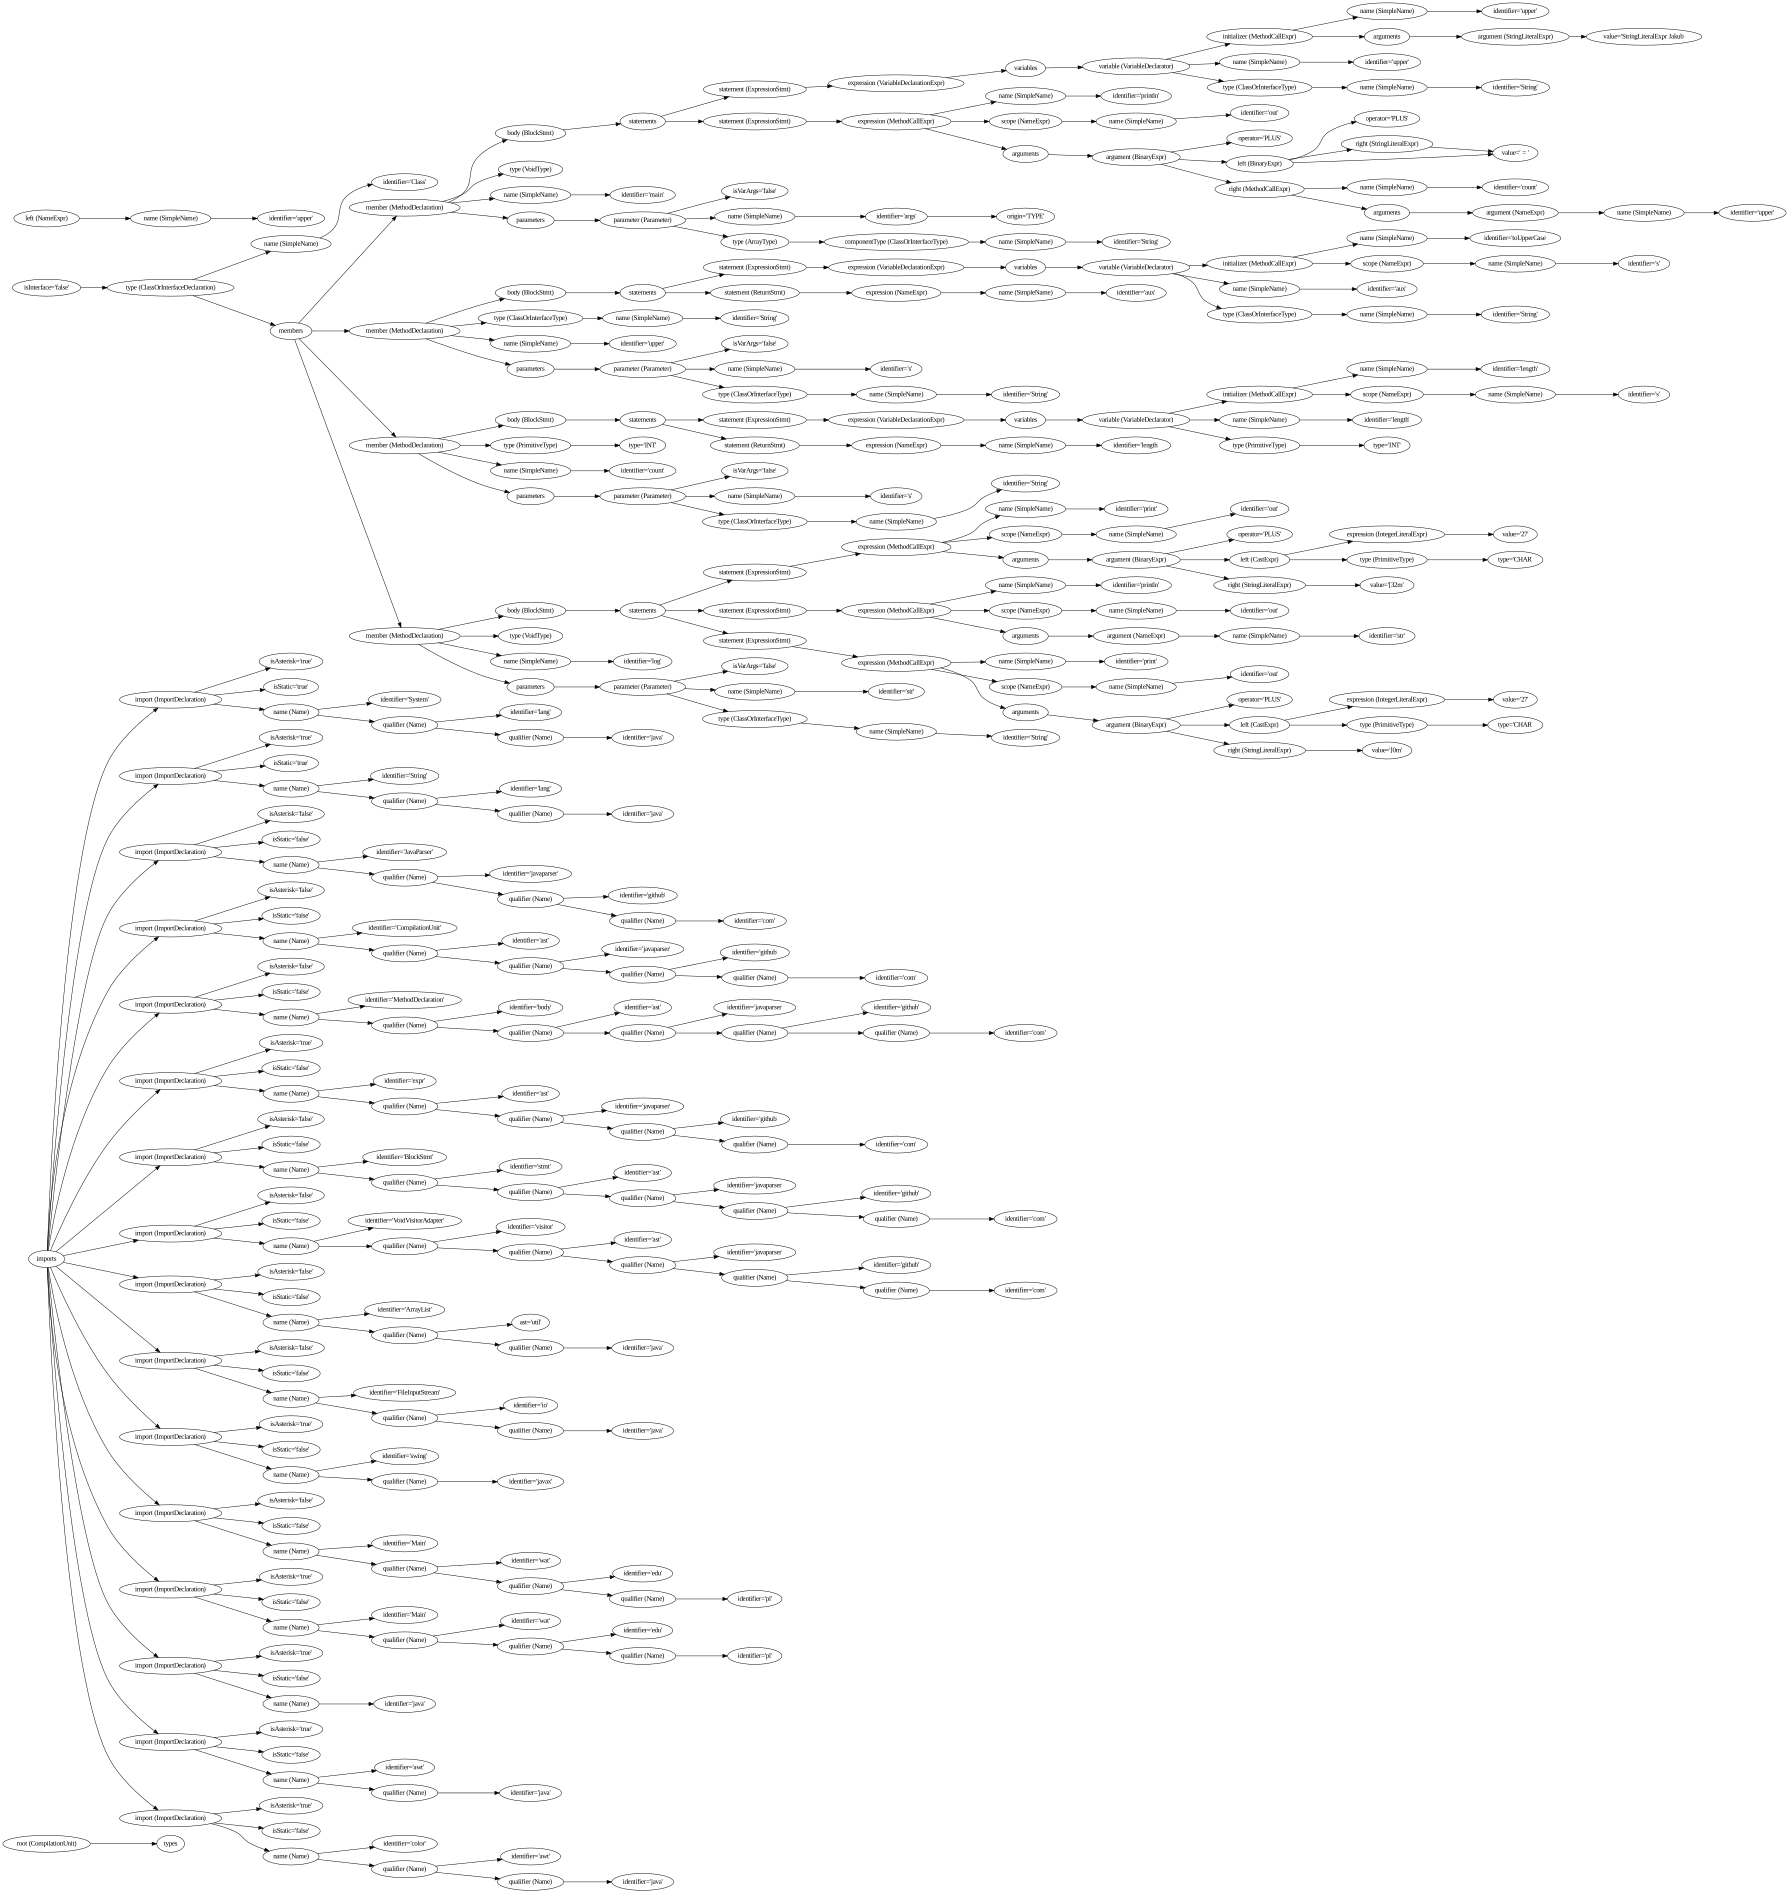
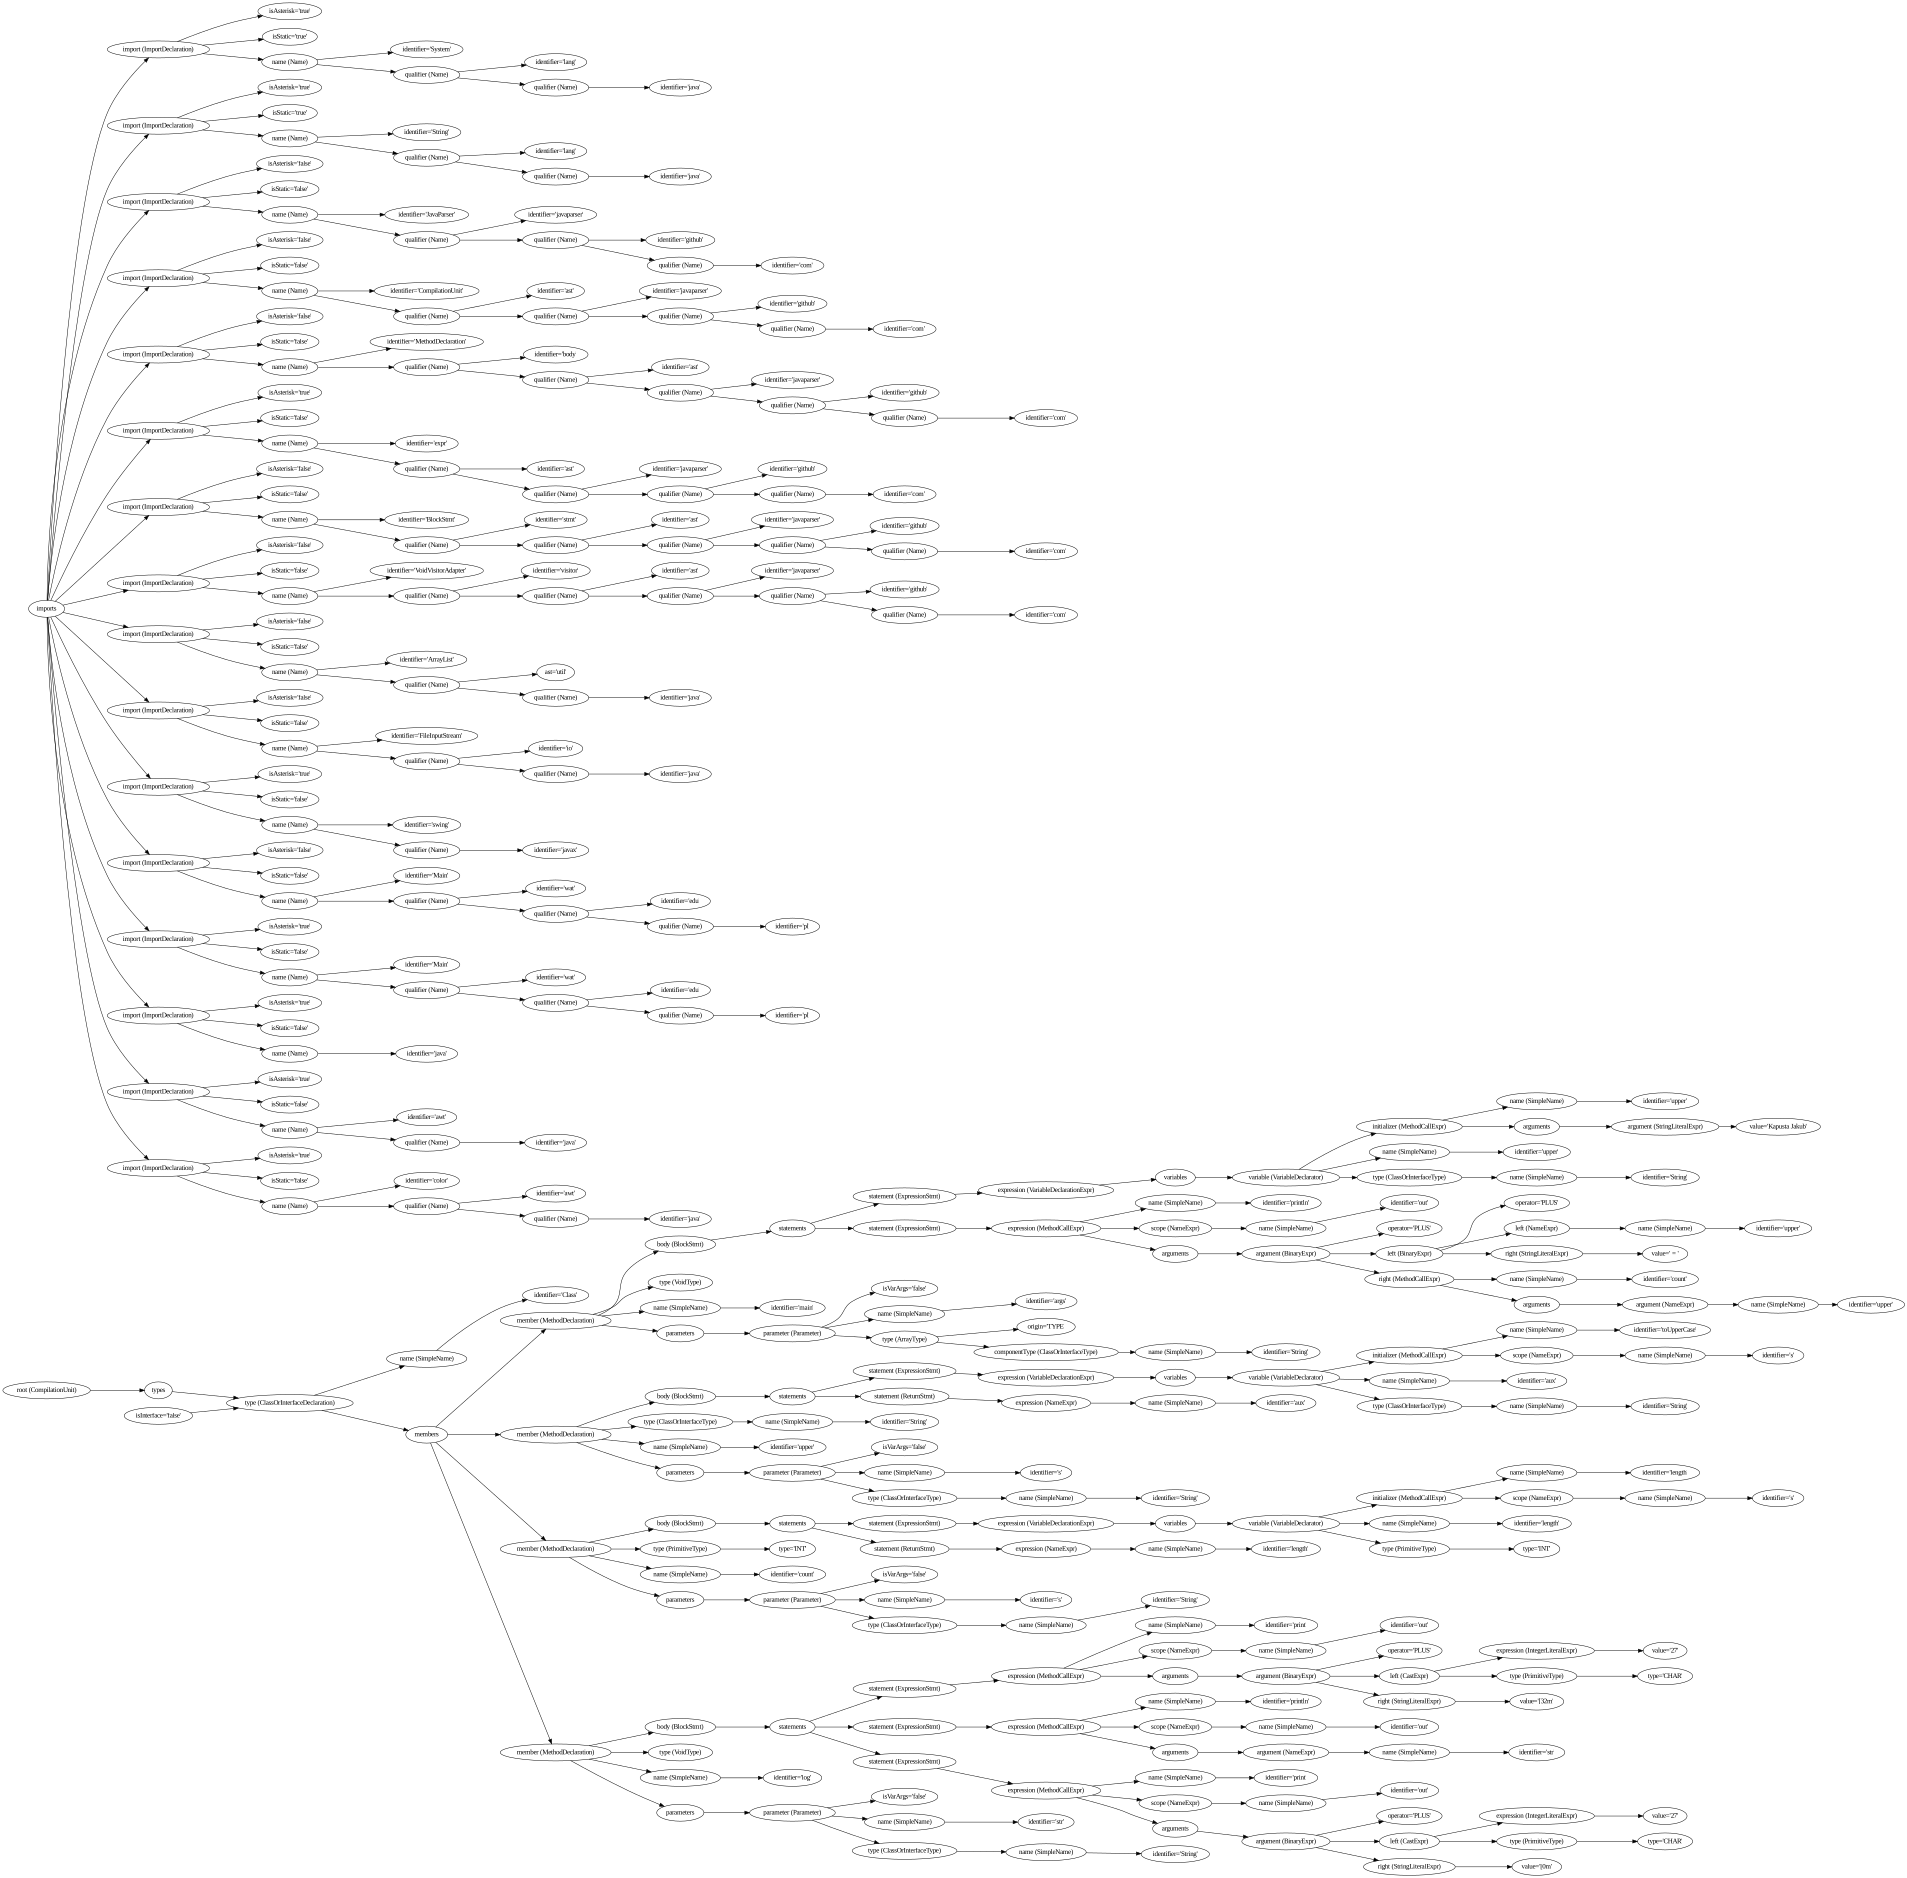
(1644, 37) -> (1778, 1127)
(1391, 159) -> (1471, 1242)
(959, 217) -> (975, 1333)
none -> (203, 1395)
